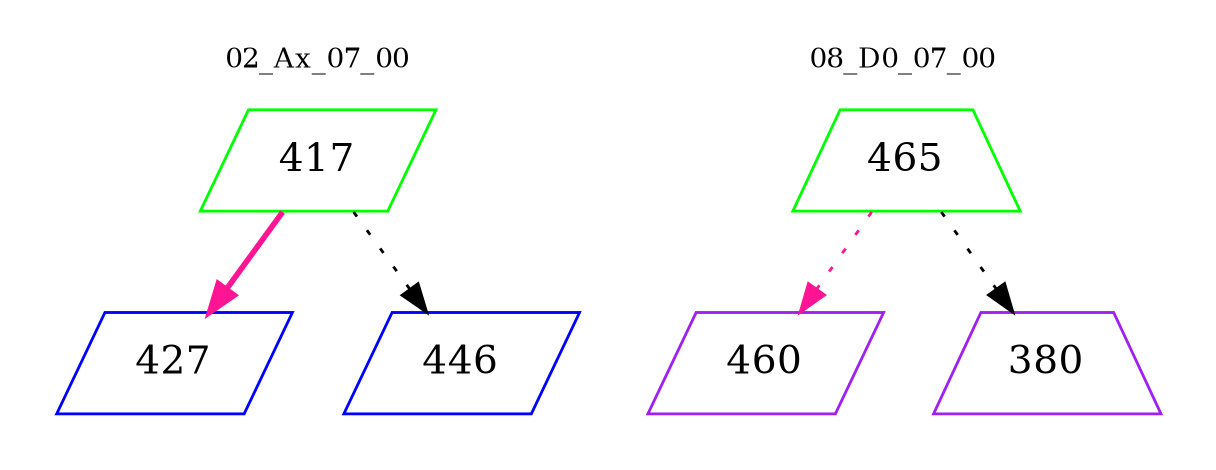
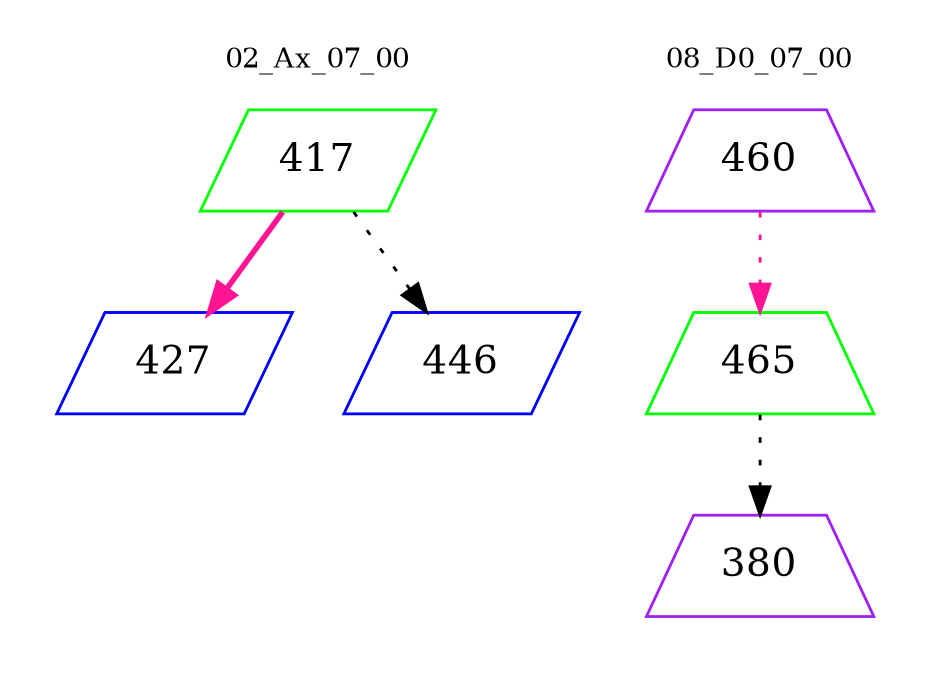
(844, 250) -> (760, 248)
(766, 363) -> (760, 160)
